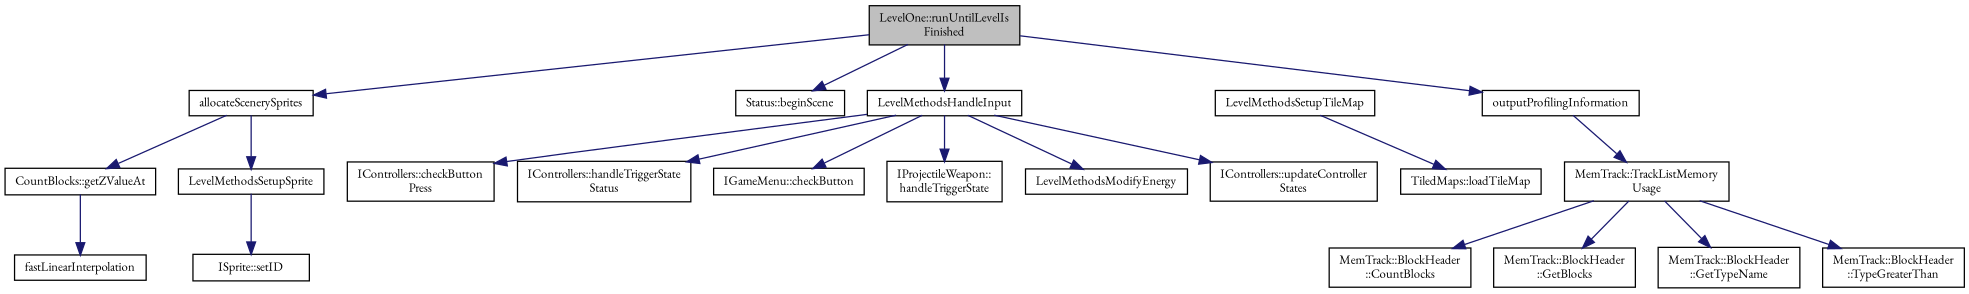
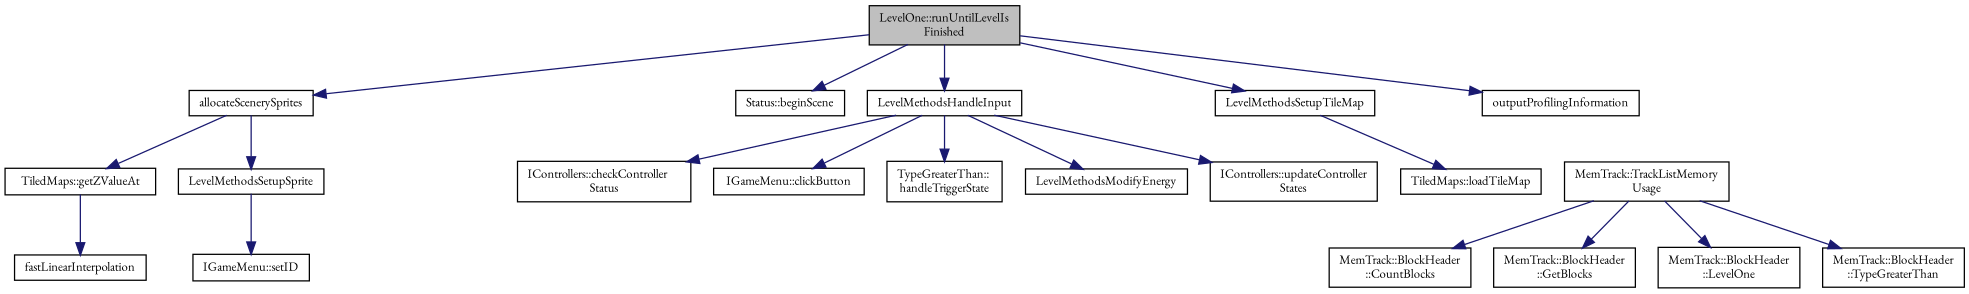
none -> (1126, 66)
(1595, 134) -> none
(80, 182) -> (80, 182)
(421, 182) -> none
(604, 182) -> (604, 182)
(789, 182) -> (789, 182)
(945, 182) -> (945, 182)
(251, 268) -> (251, 268)
(1729, 268) -> (1729, 268)
